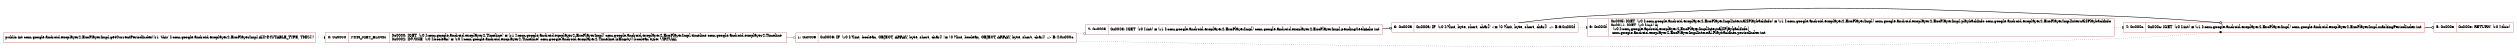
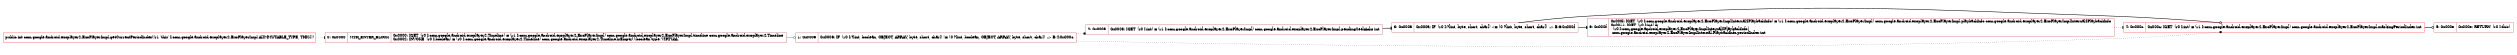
(1582, 27) -> (1582, 27)
(1386, 28) -> (1386, 28)
(1080, 34) -> (1080, 34)
(368, 38) -> (369, 38)
